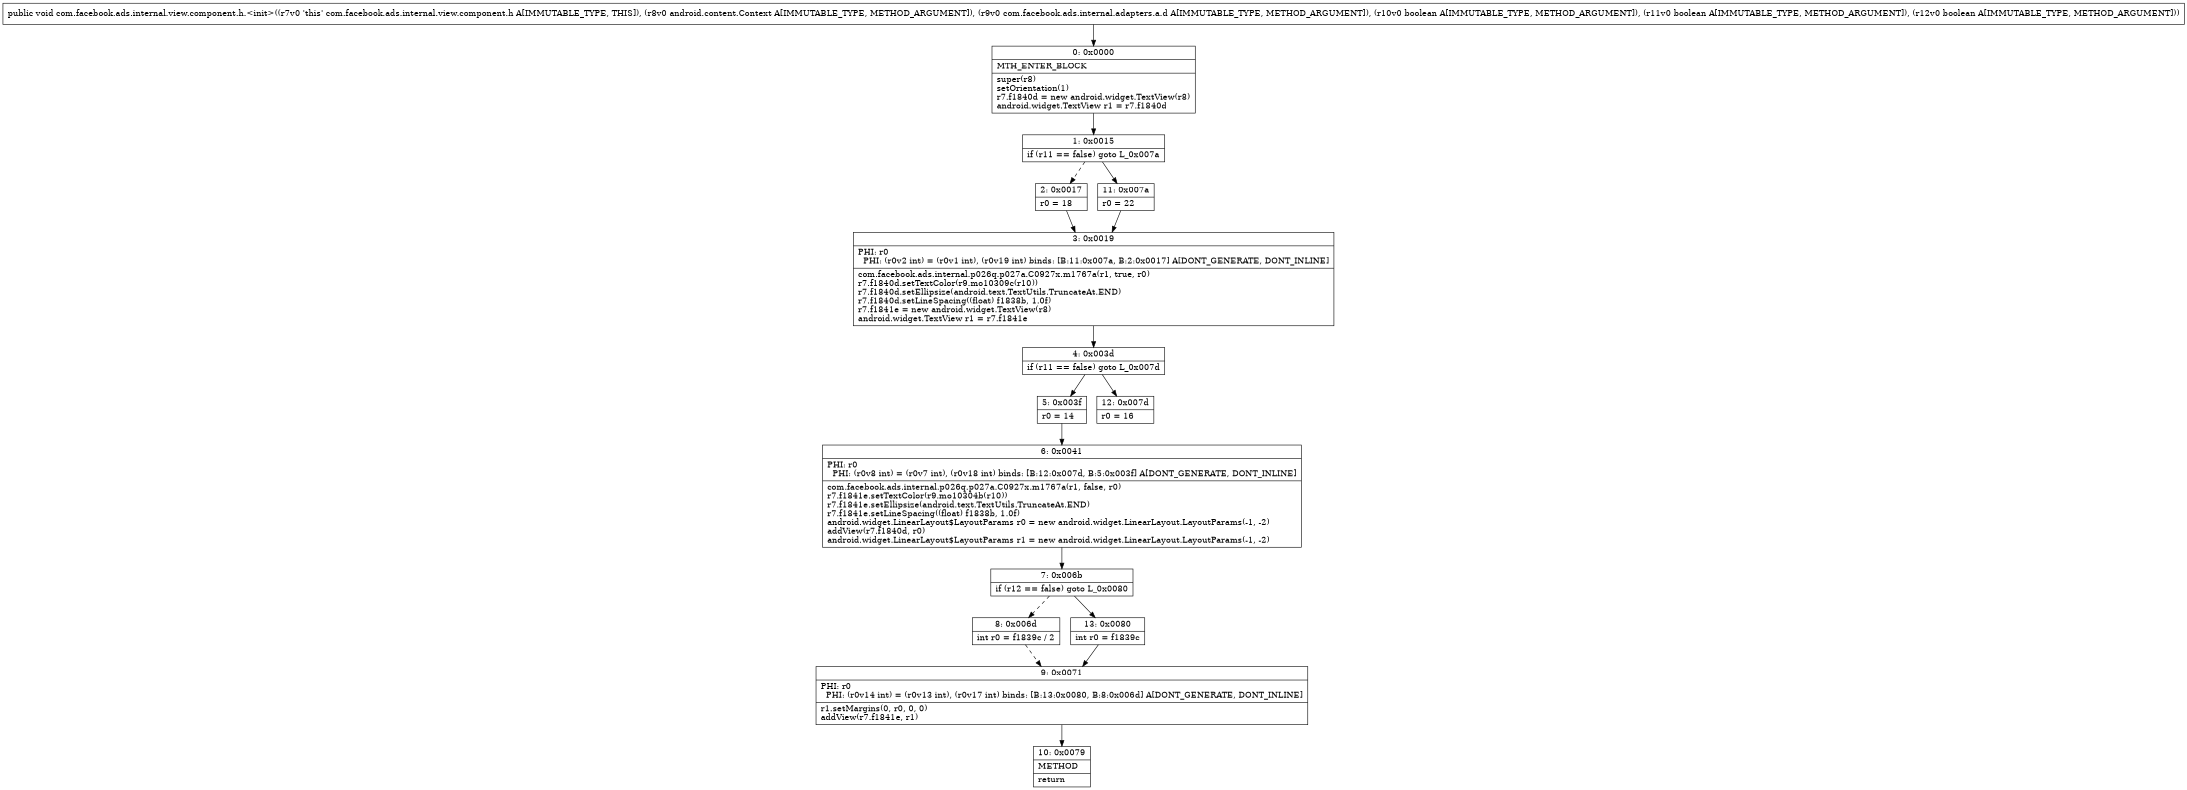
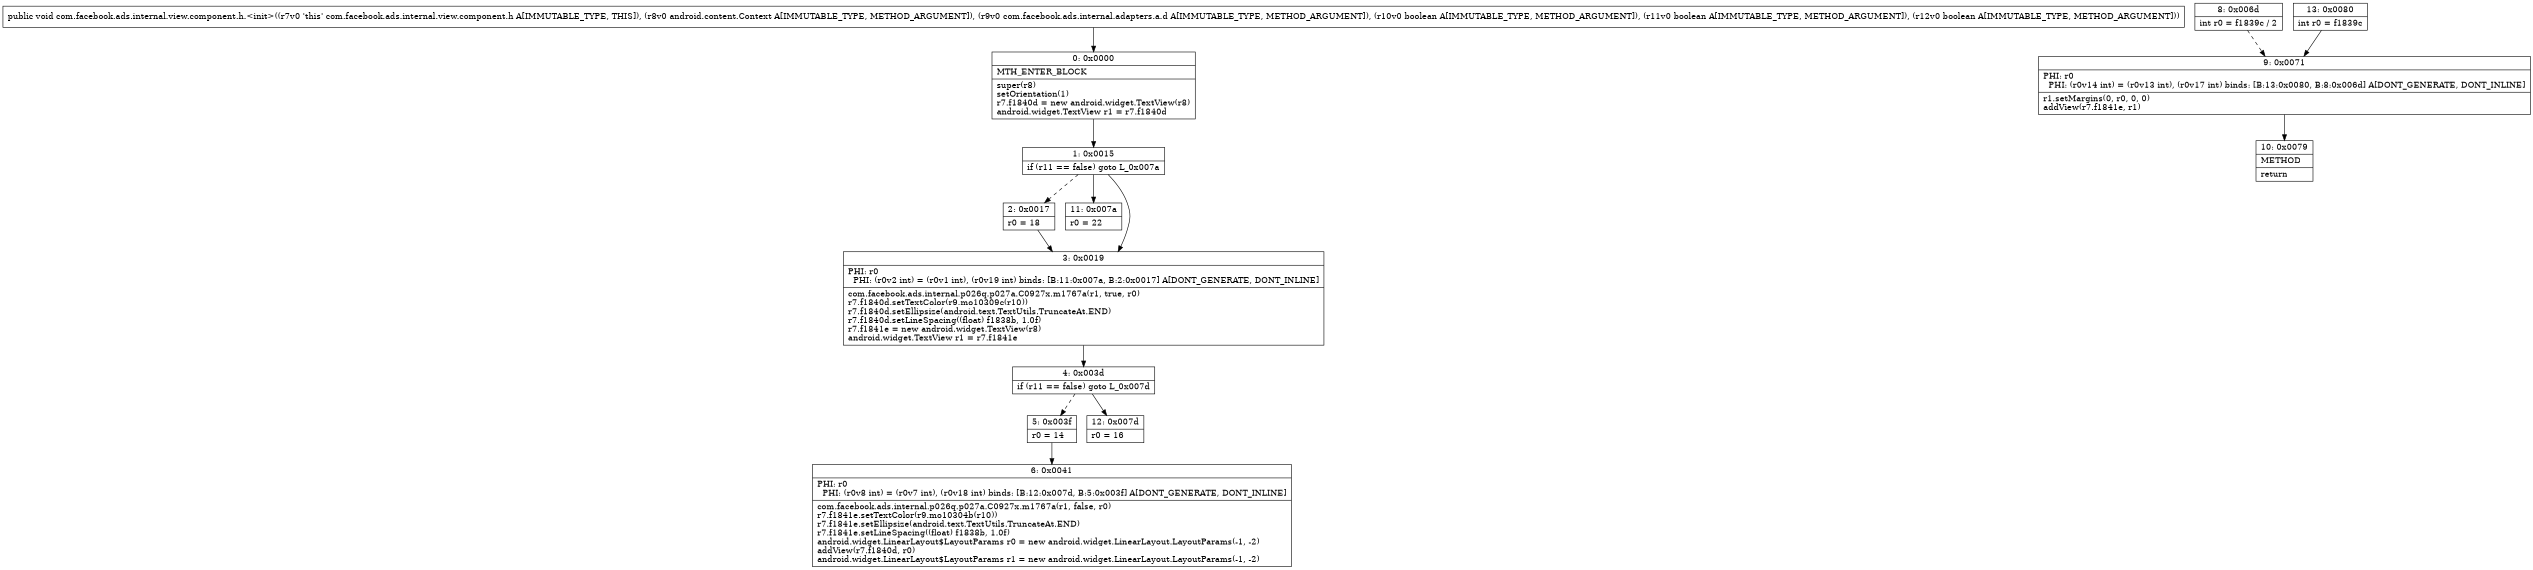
(1118, 219) -> (1129, 208)
(1079, 383) -> (1069, 402)
(1062, 583) -> none
